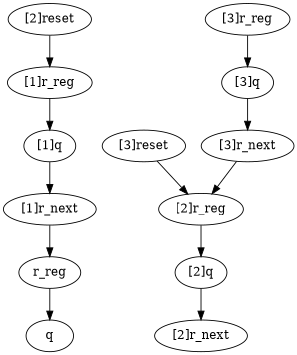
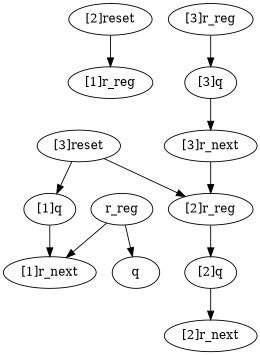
(50, 110) -> (66, 174)
(50, 237) -> (90, 237)
